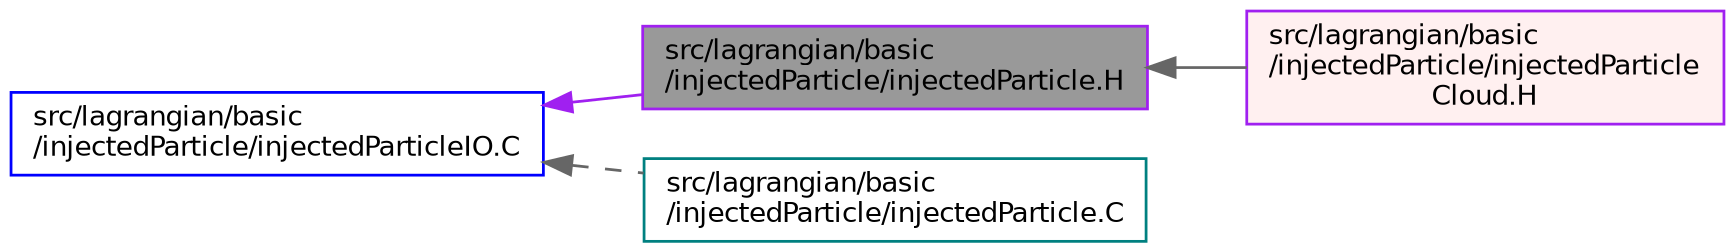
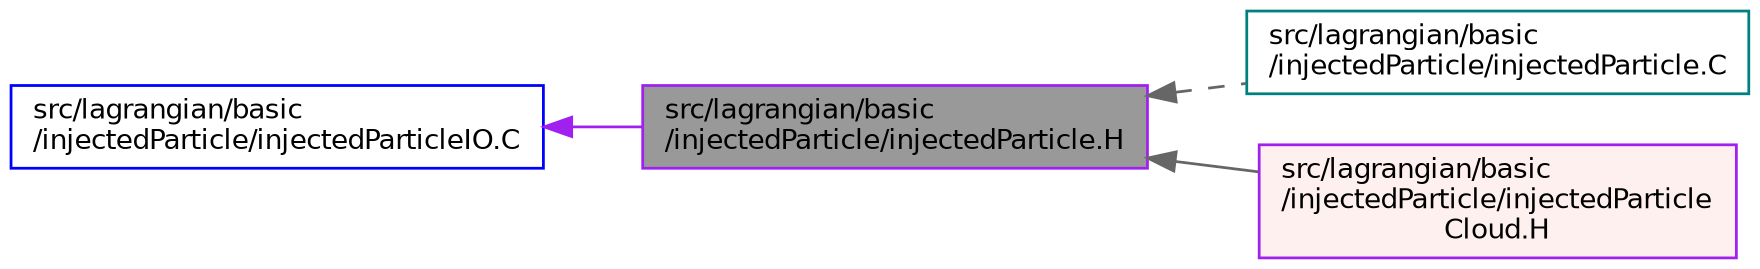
(608, 169) -> (1211, 88)
